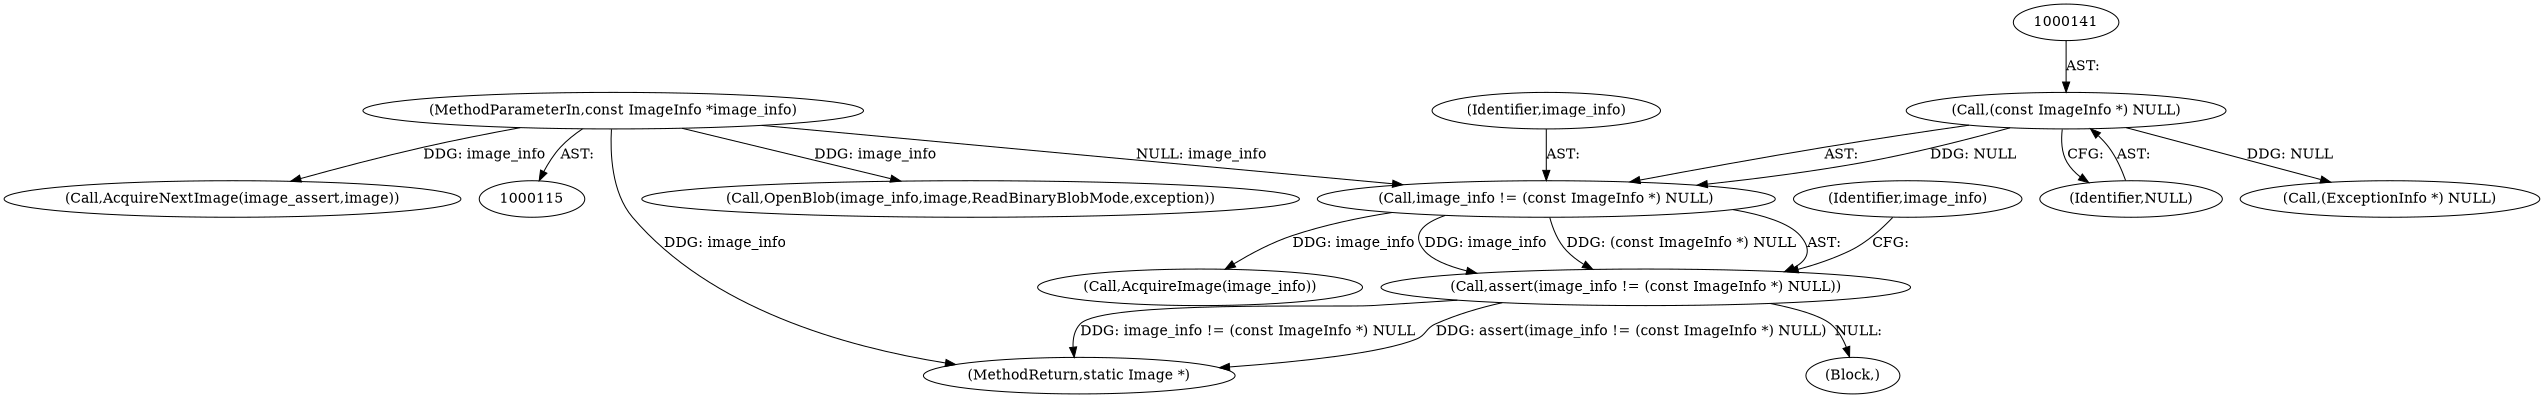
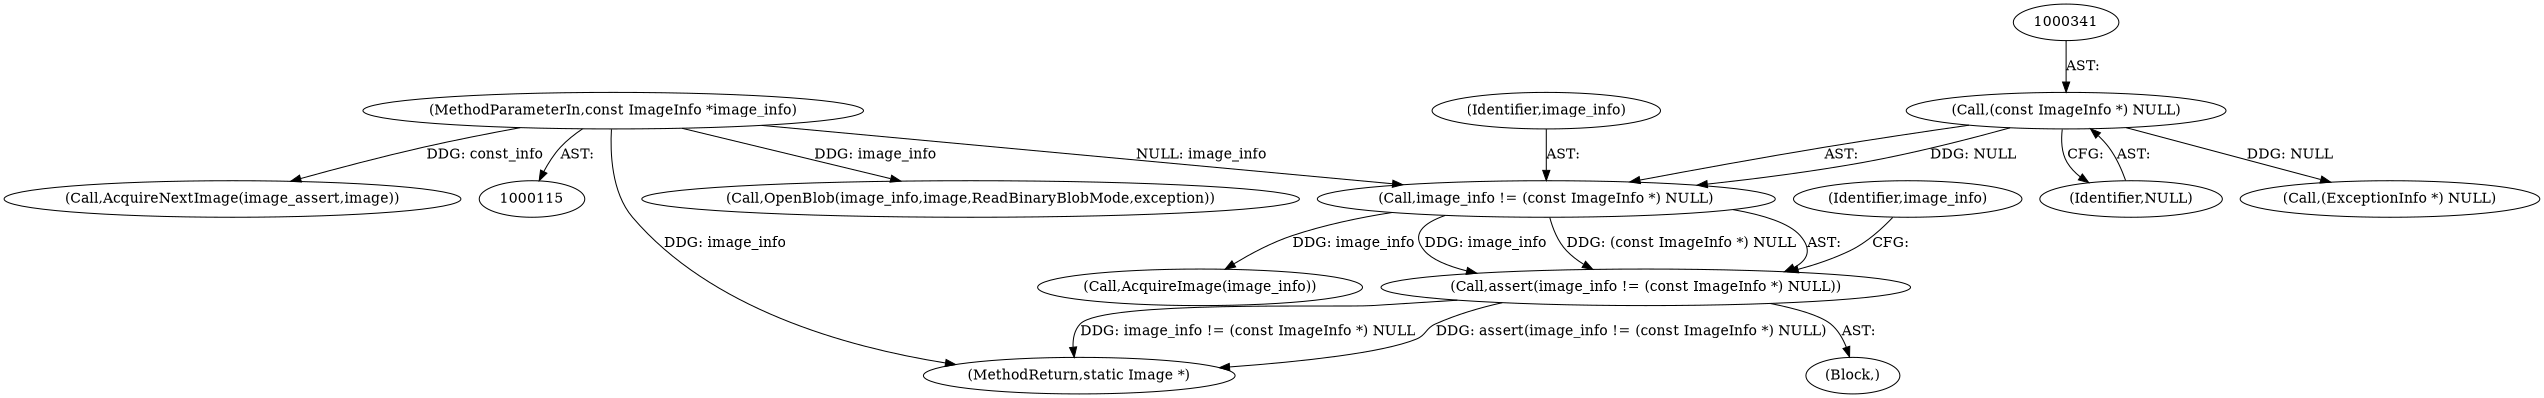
(2066, 22) -> (2066, 22)
(485, 155) -> (485, 155)
(1861, 331) -> (1861, 331)
